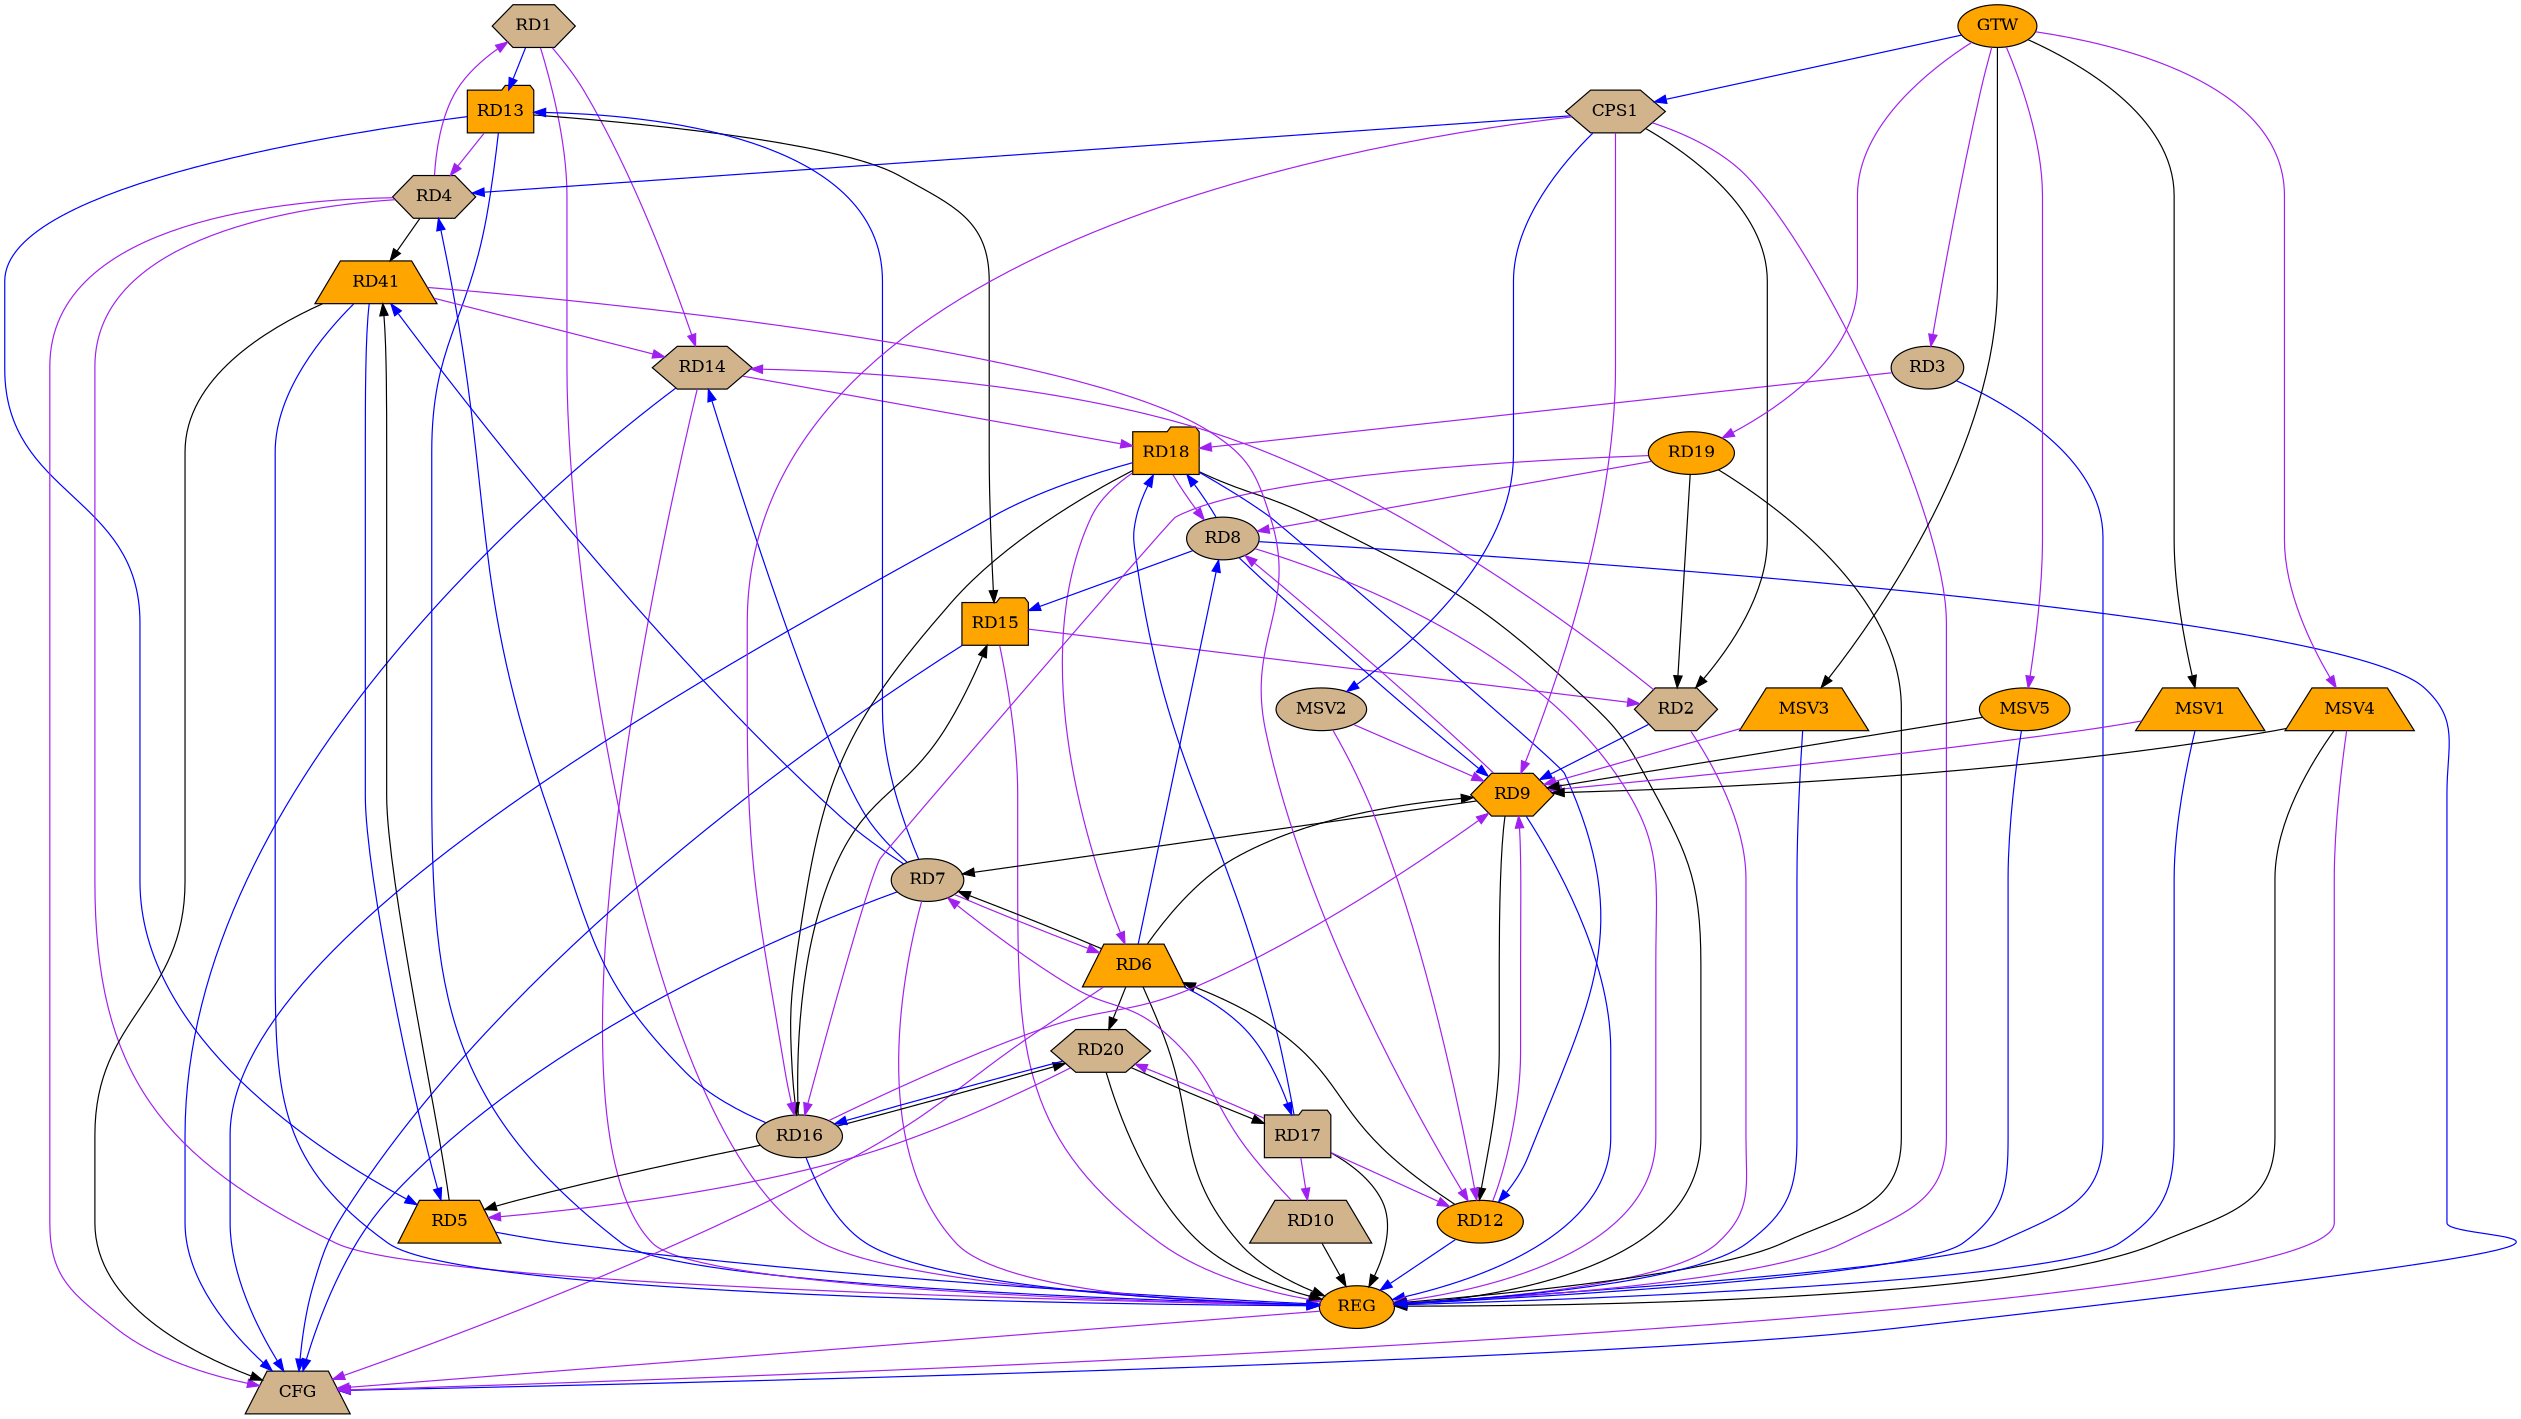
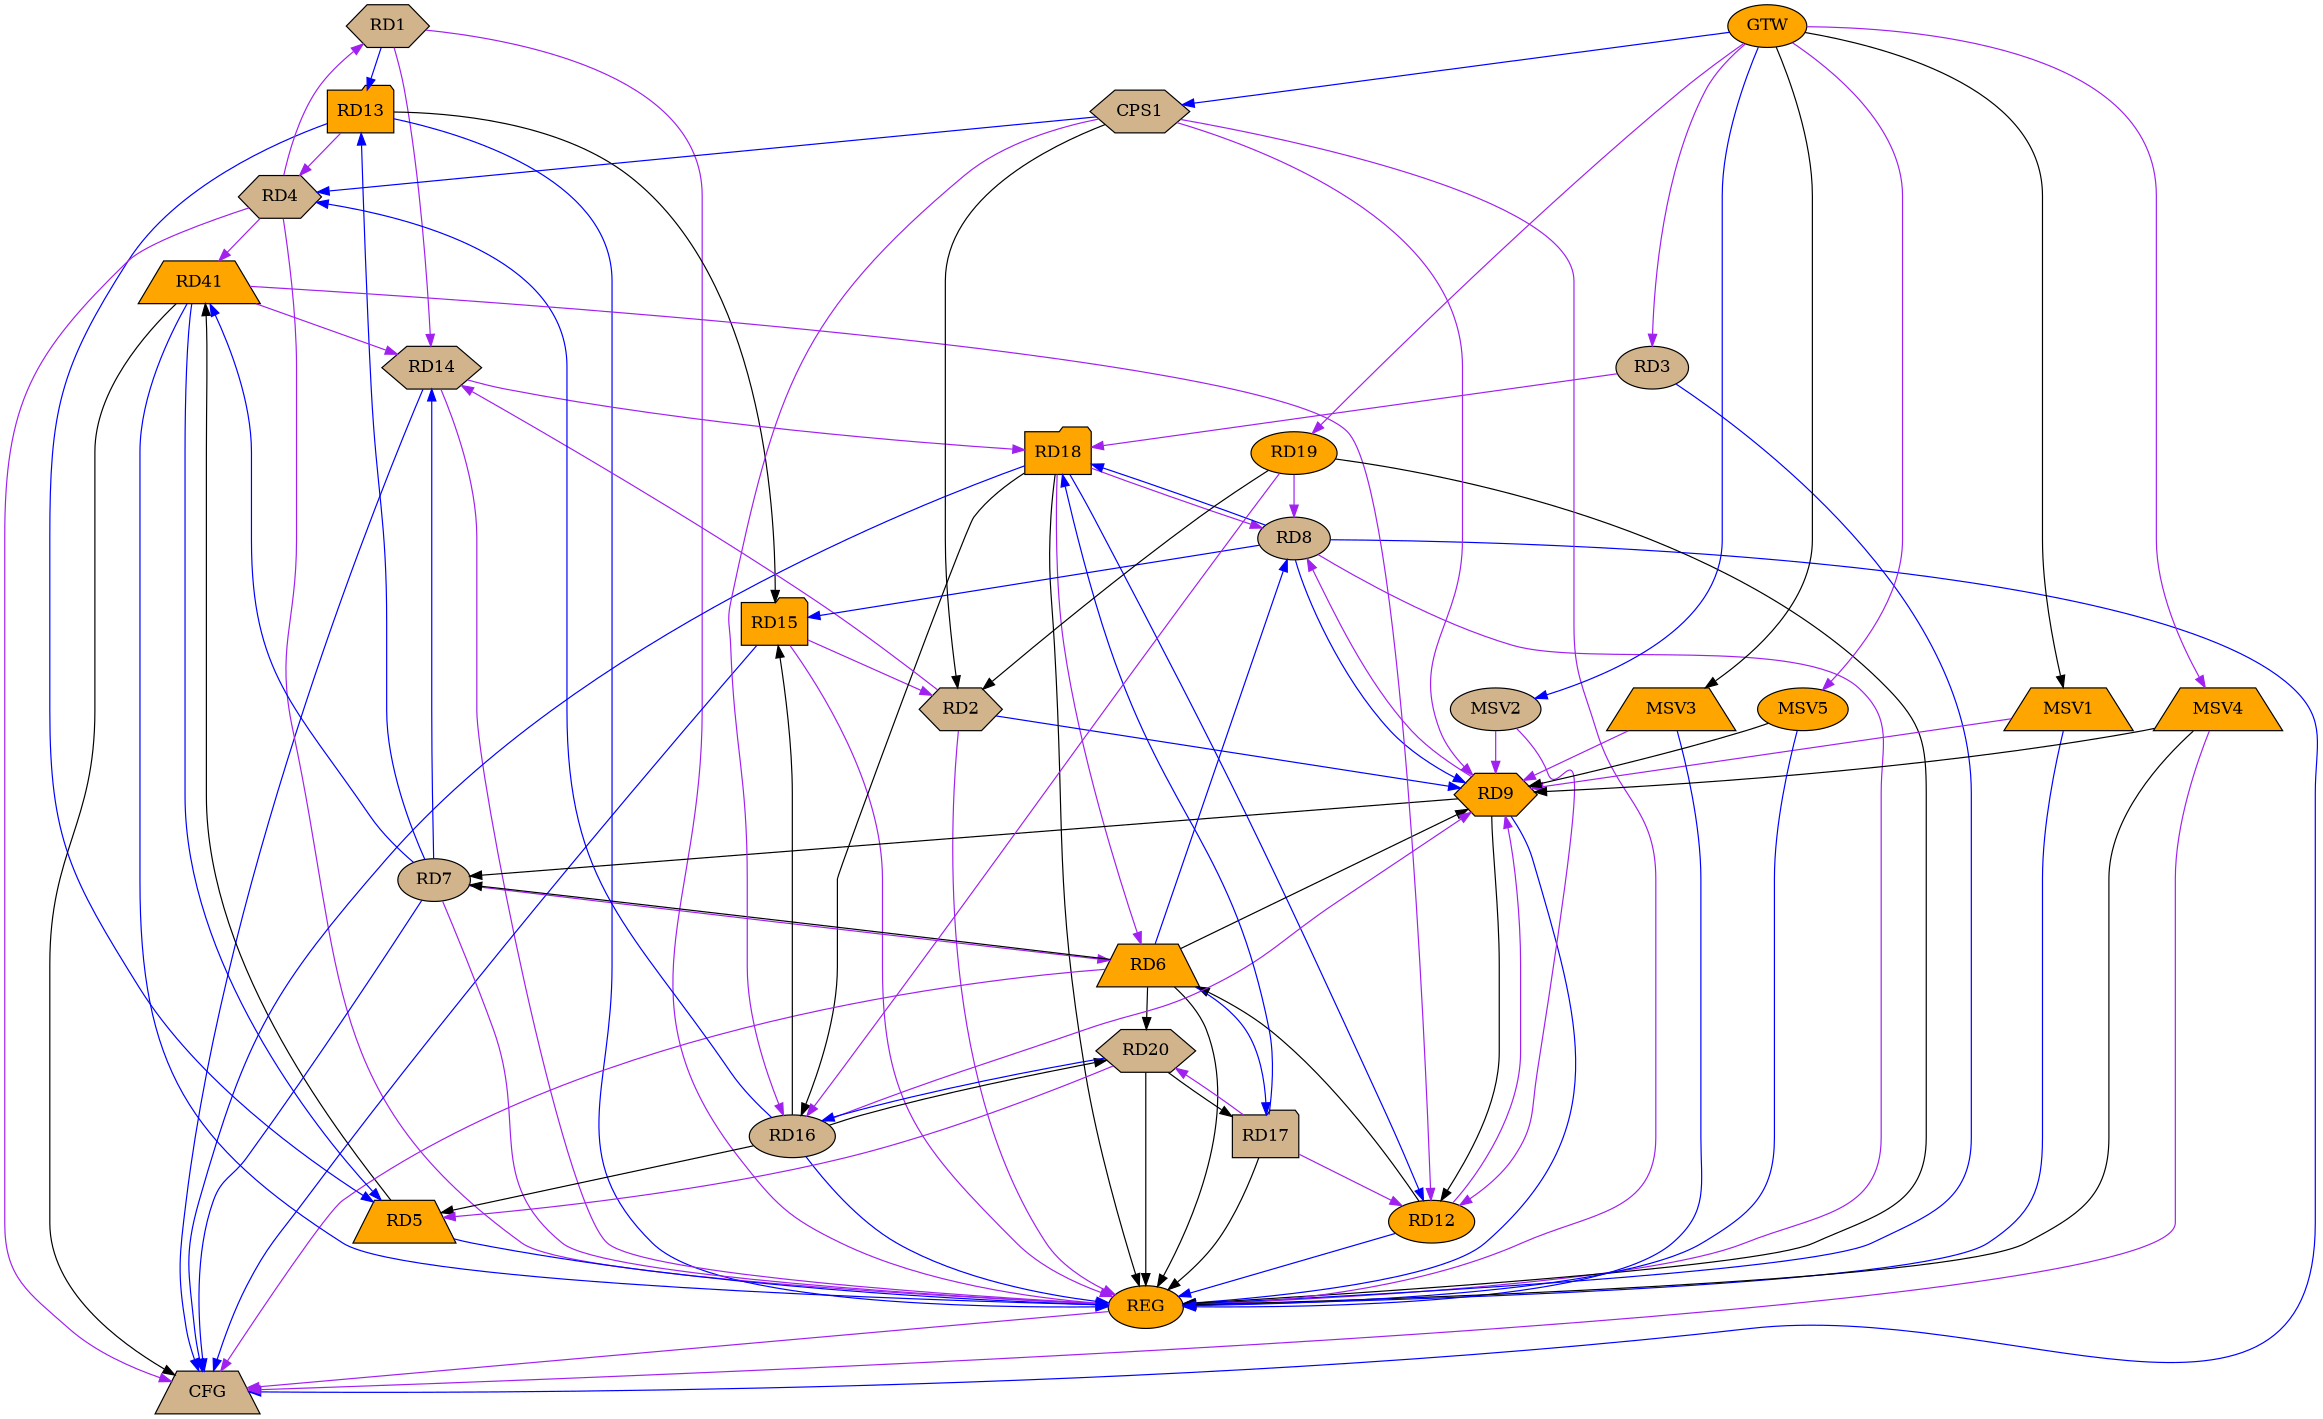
(408, 235) -> (244, 235)
(1513, 426) -> (1722, 397)
(1311, 1222) -> none
